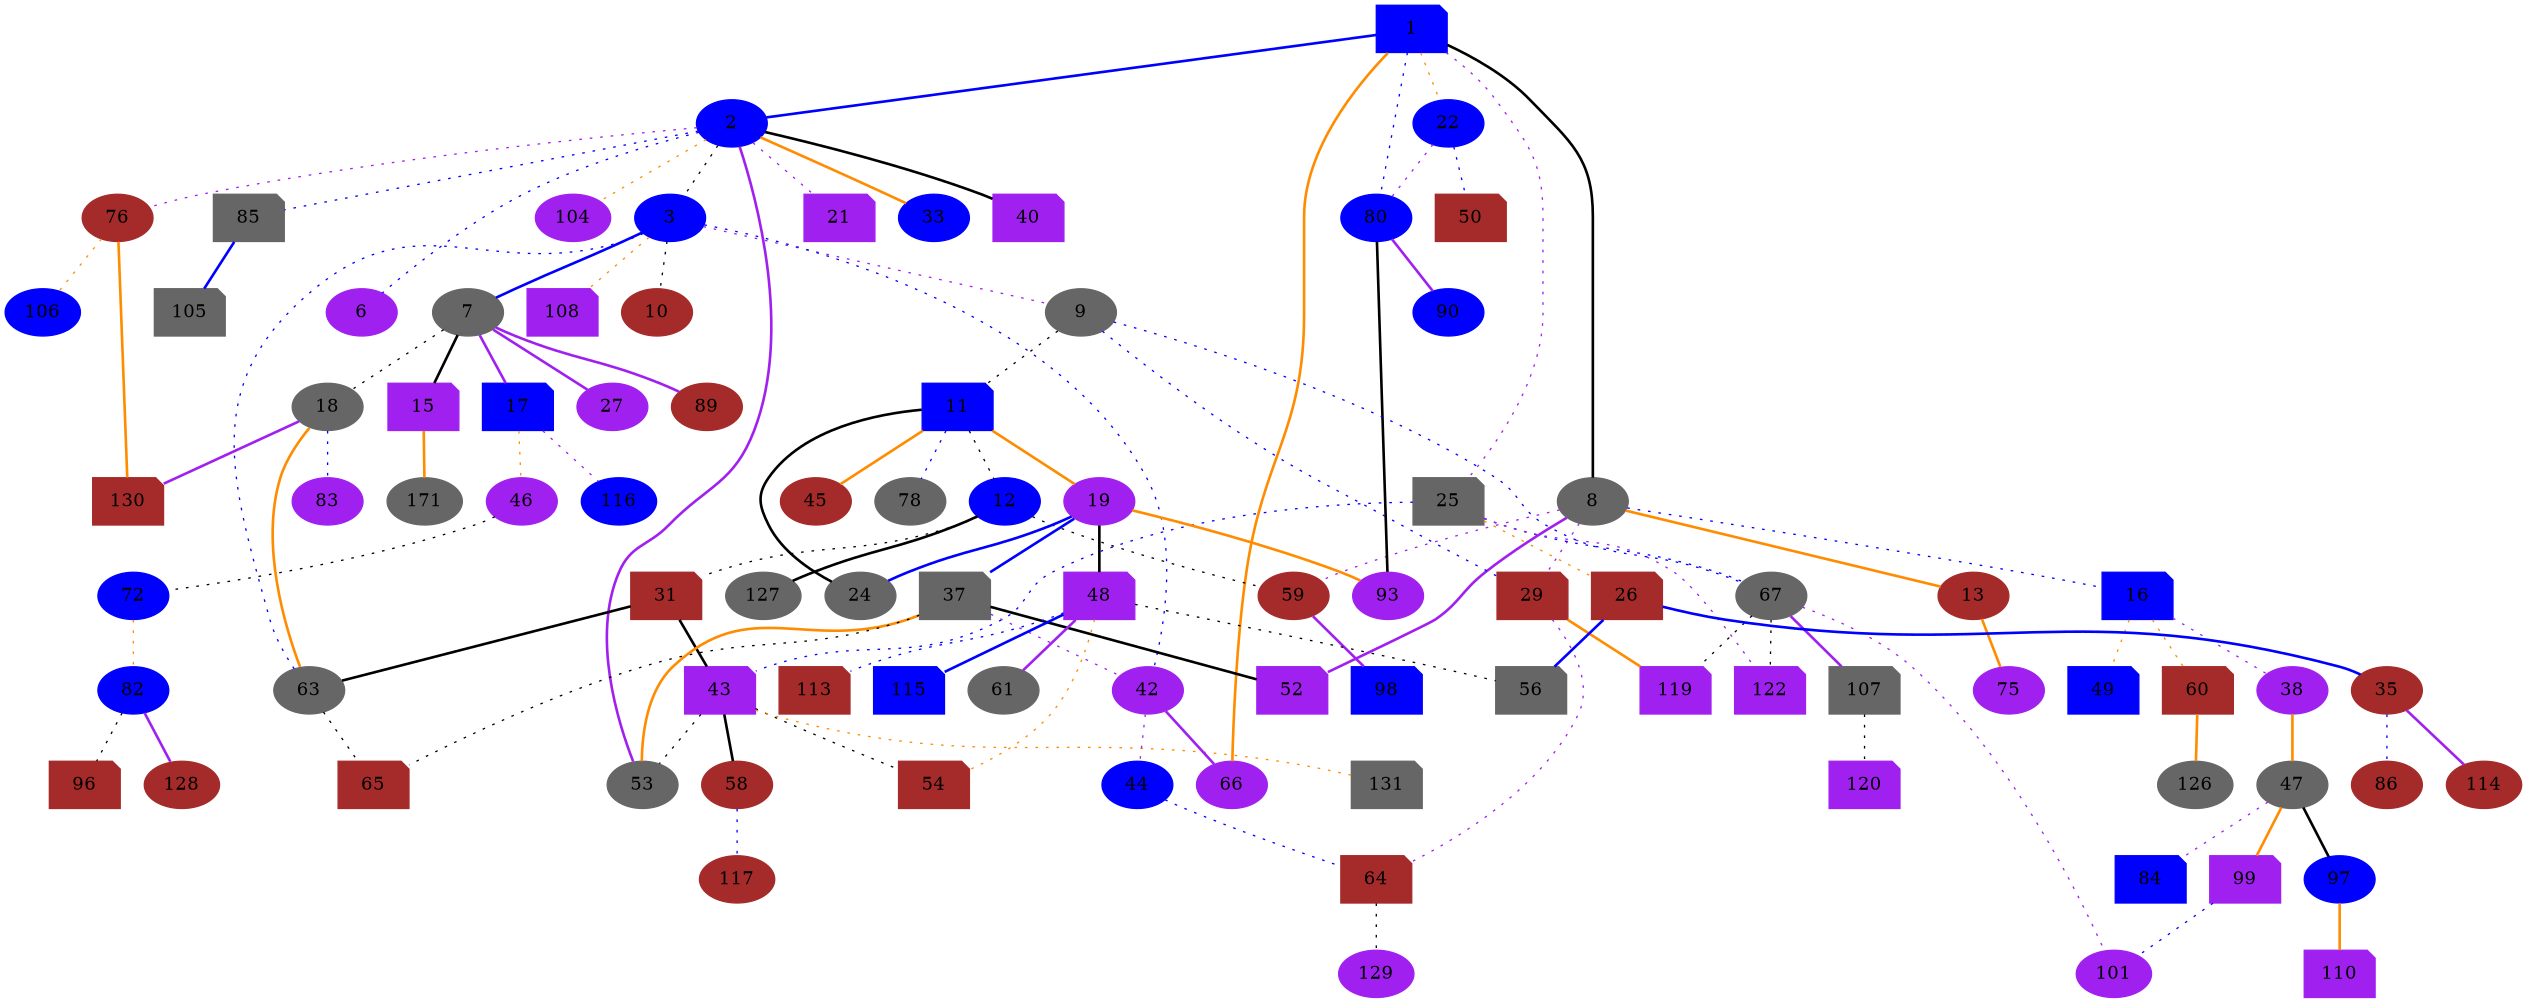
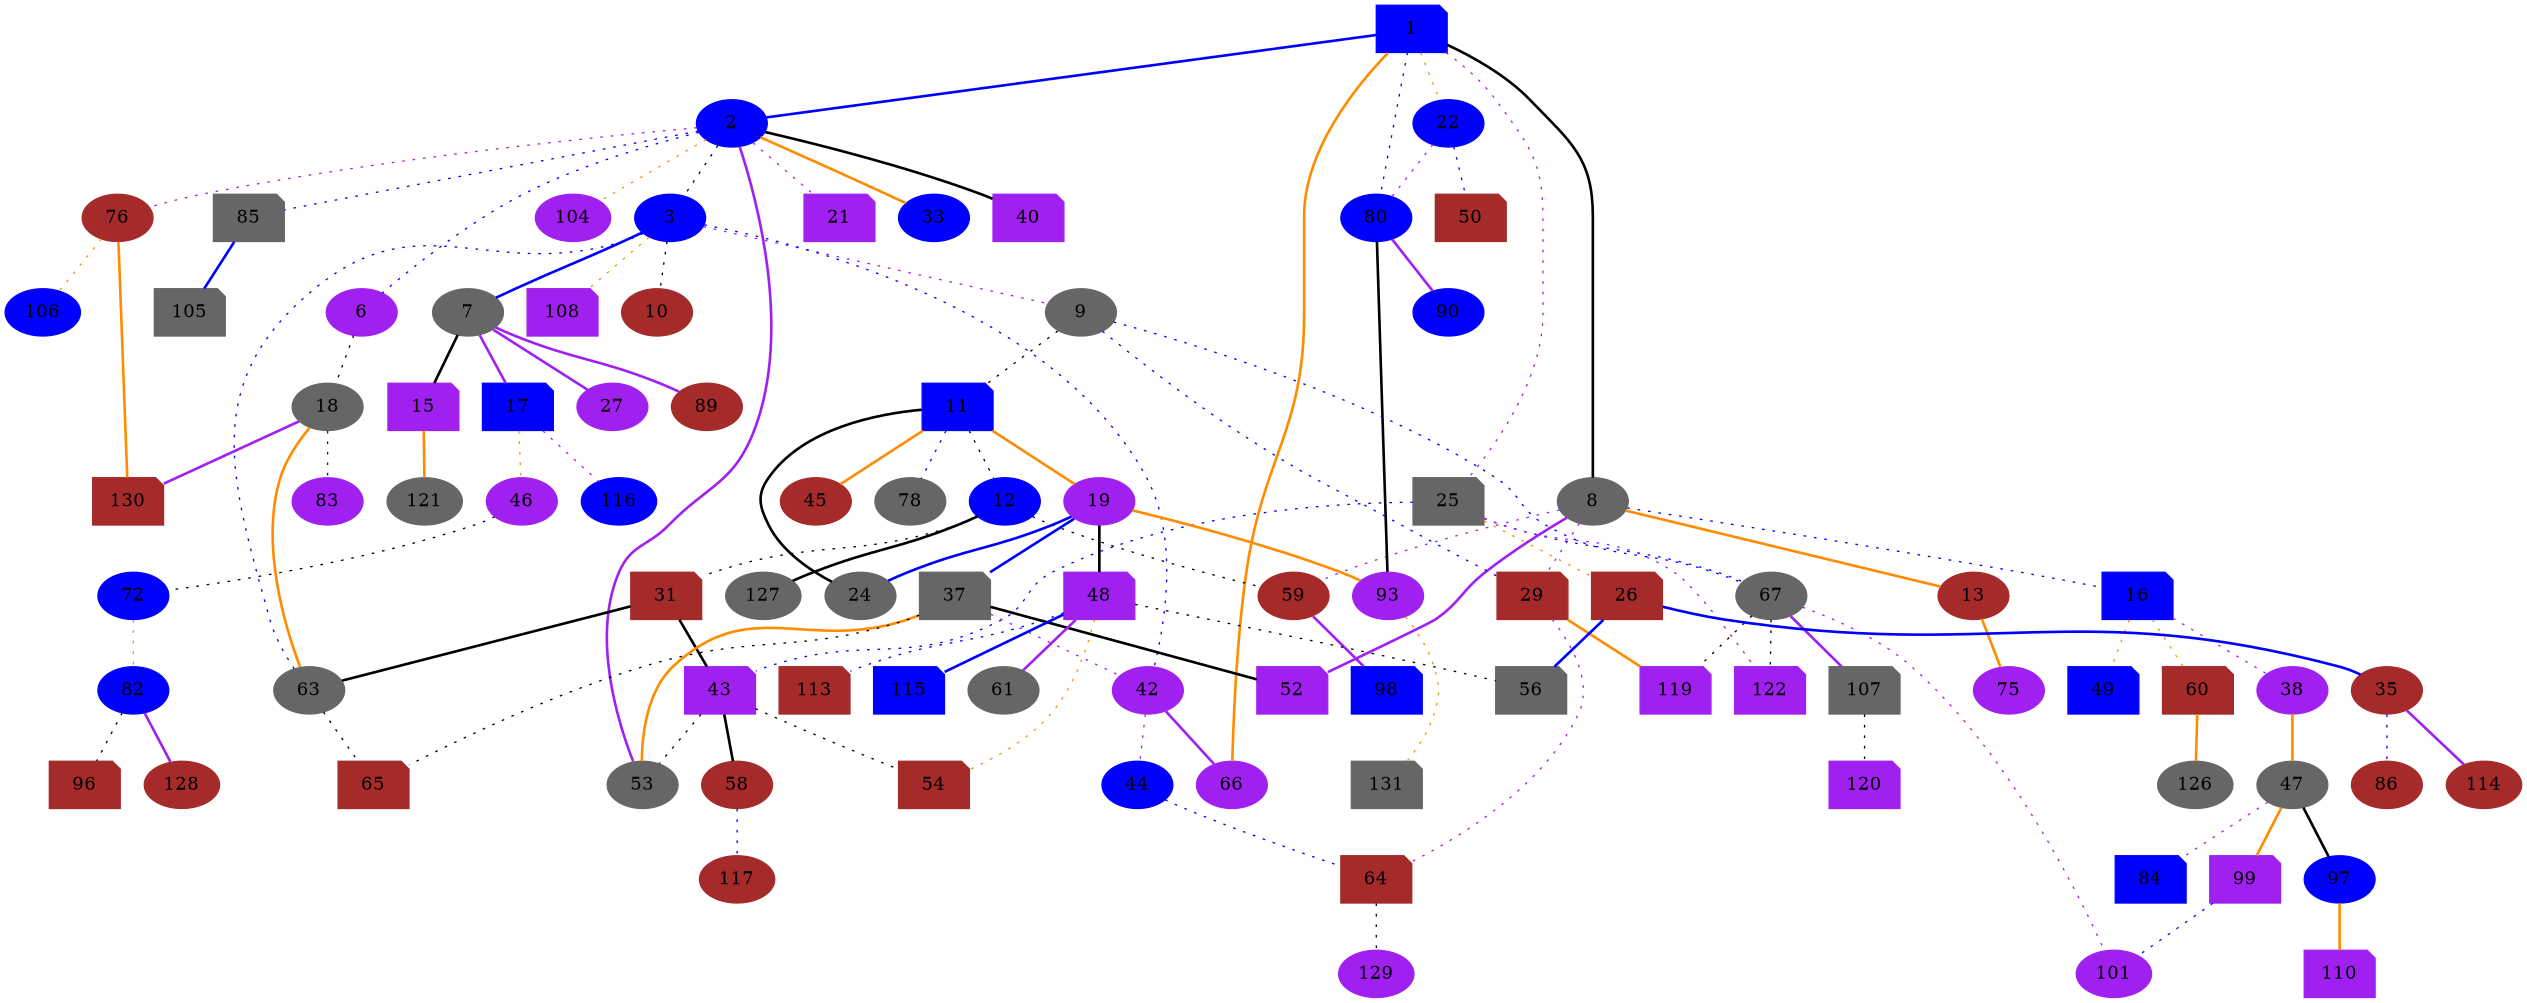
(398, 360) -> (345, 359)
(425, 501) -> (425, 501)
(1053, 747) -> (1439, 689)
